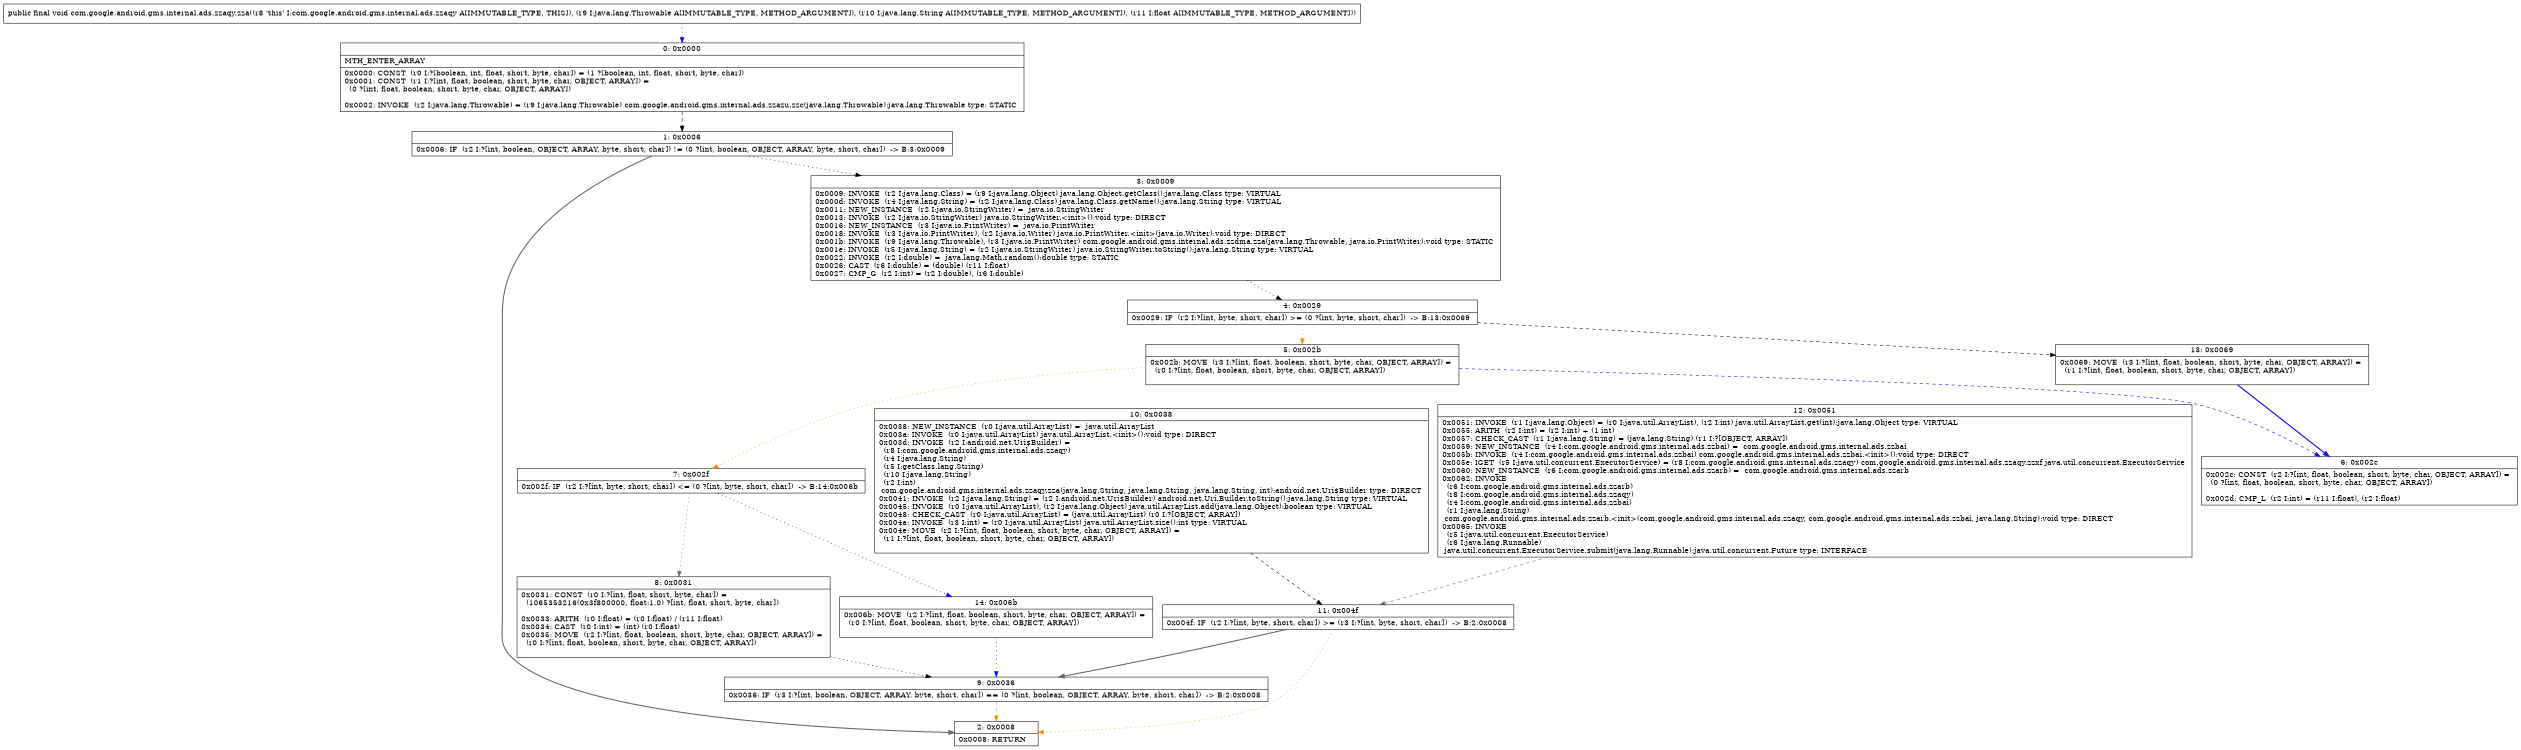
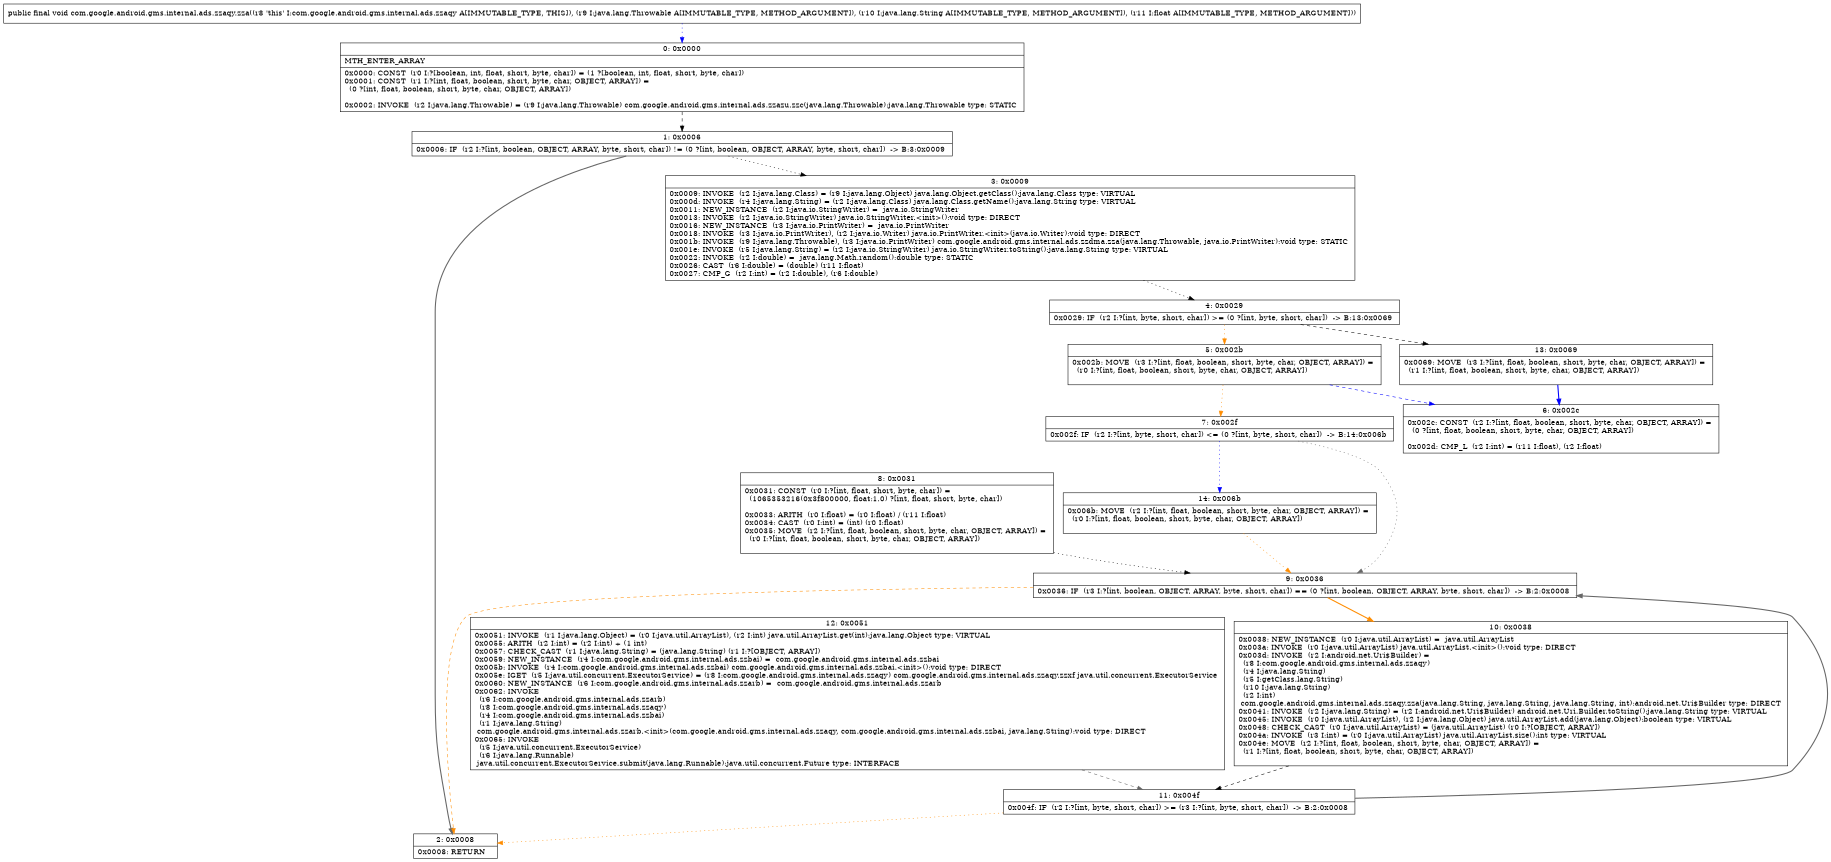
(685, 532) -> (1388, 483)
none -> (1348, 608)
(996, 654) -> (1265, 551)
